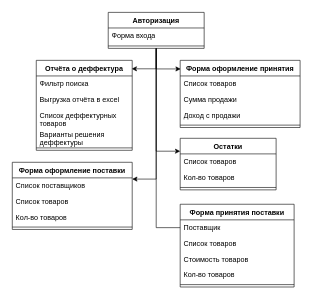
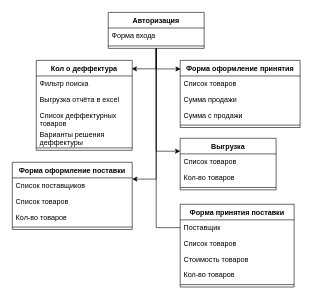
(84, 69) -> (84, 69)
(212, 116) -> (212, 116)
(228, 147) -> (228, 147)
